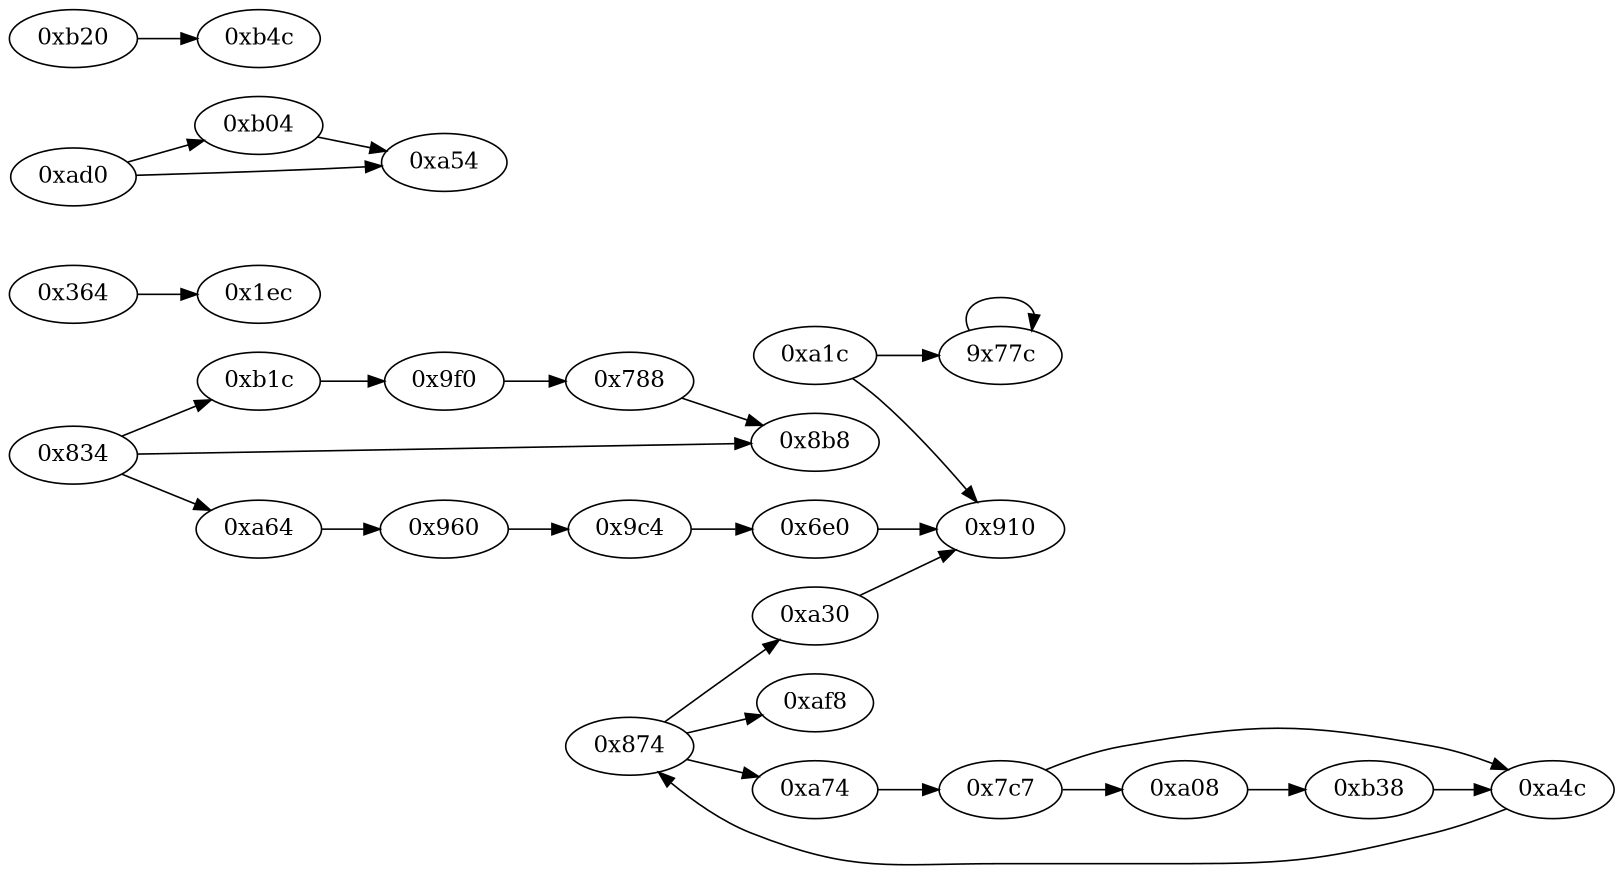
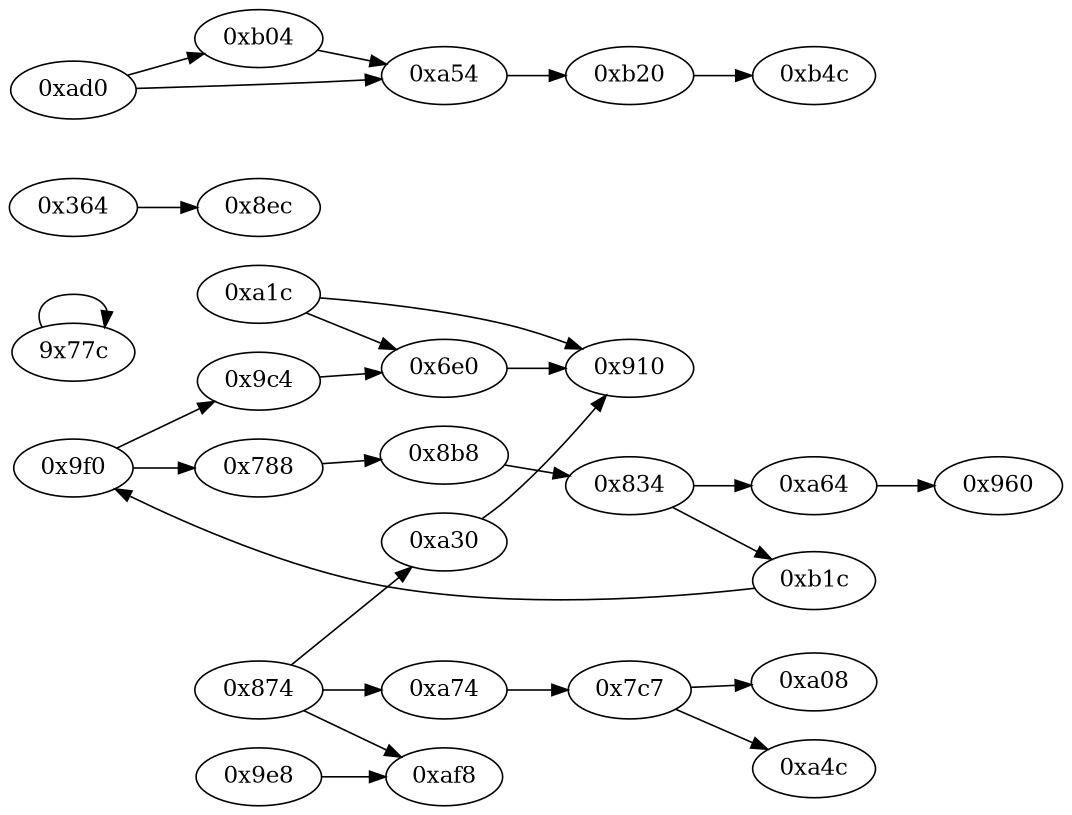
none -> (528, 76)
(259, 294) -> (259, 207)
(900, 355) -> (344, 328)
(436, 449) -> (525, 468)
(530, 529) -> (158, 428)
none -> (259, 777)
(1369, 790) -> none
(1083, 864) -> none
